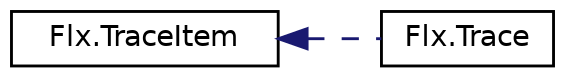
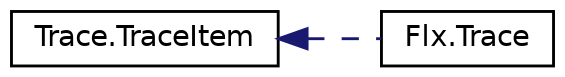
(145, 39) -> (145, 39)
